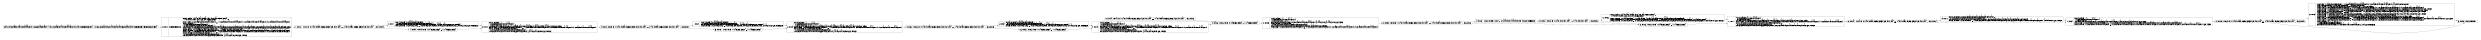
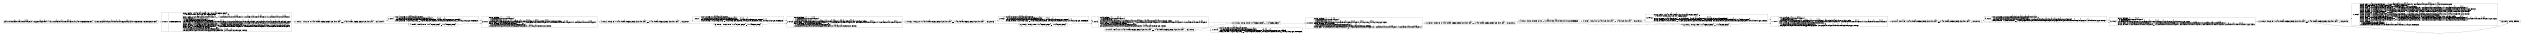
none -> (1257, 30)
